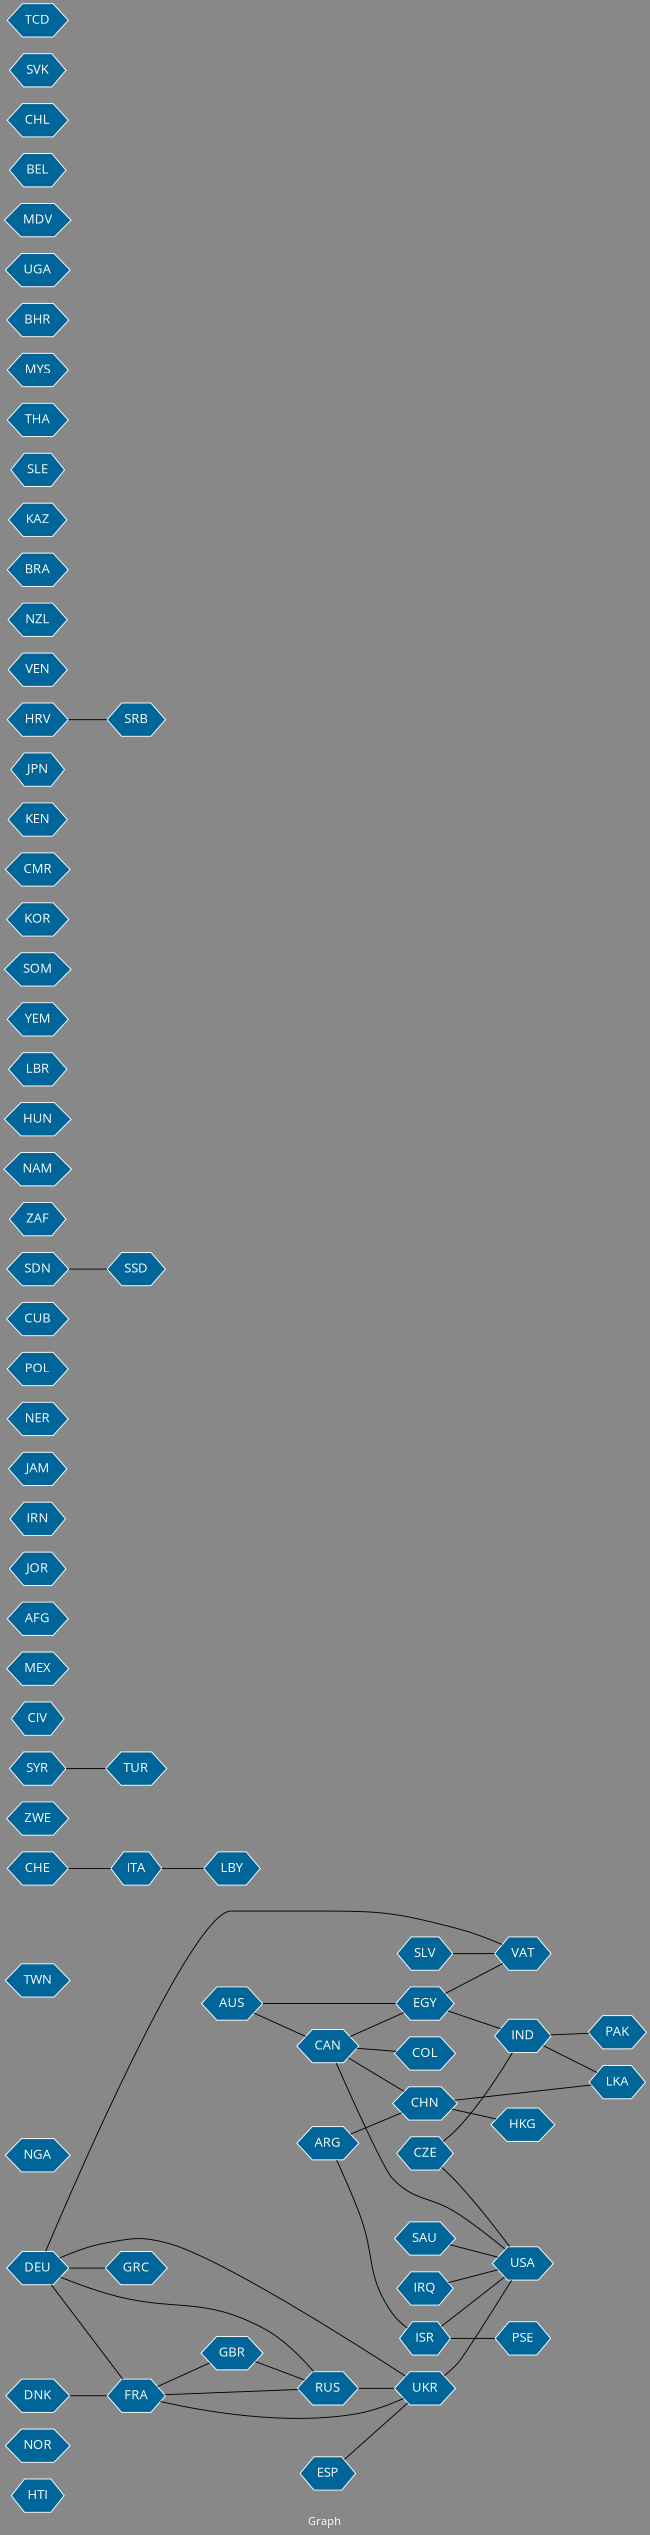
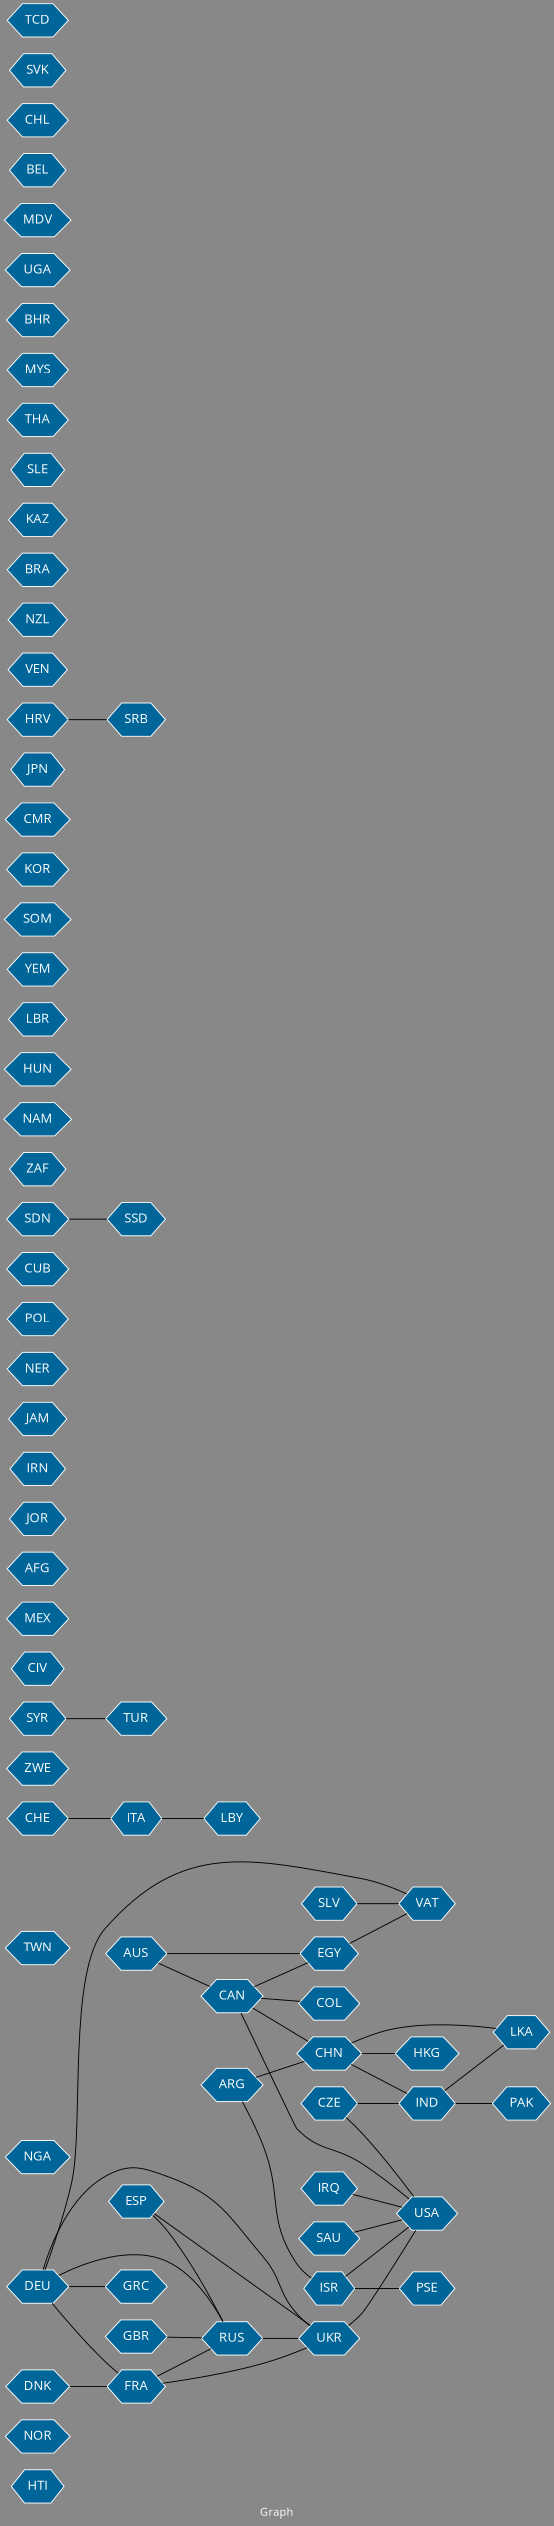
(38, 820) -> none
(474, 2020) -> (379, 2079)
none -> (192, 2266)
(184, 2375) -> none
